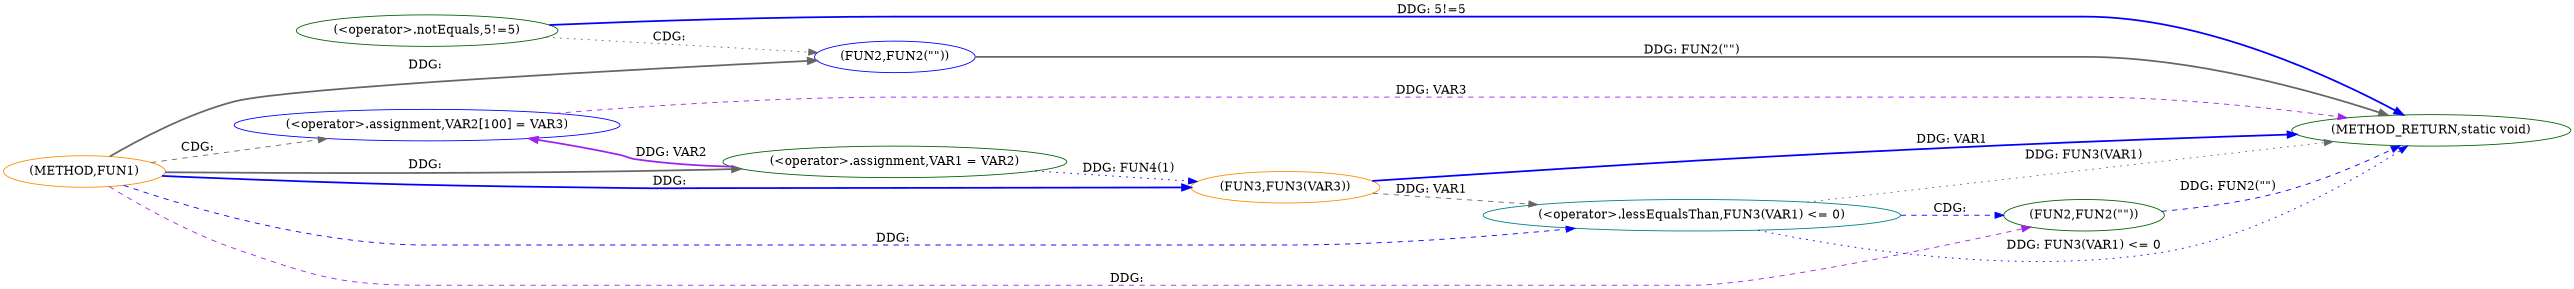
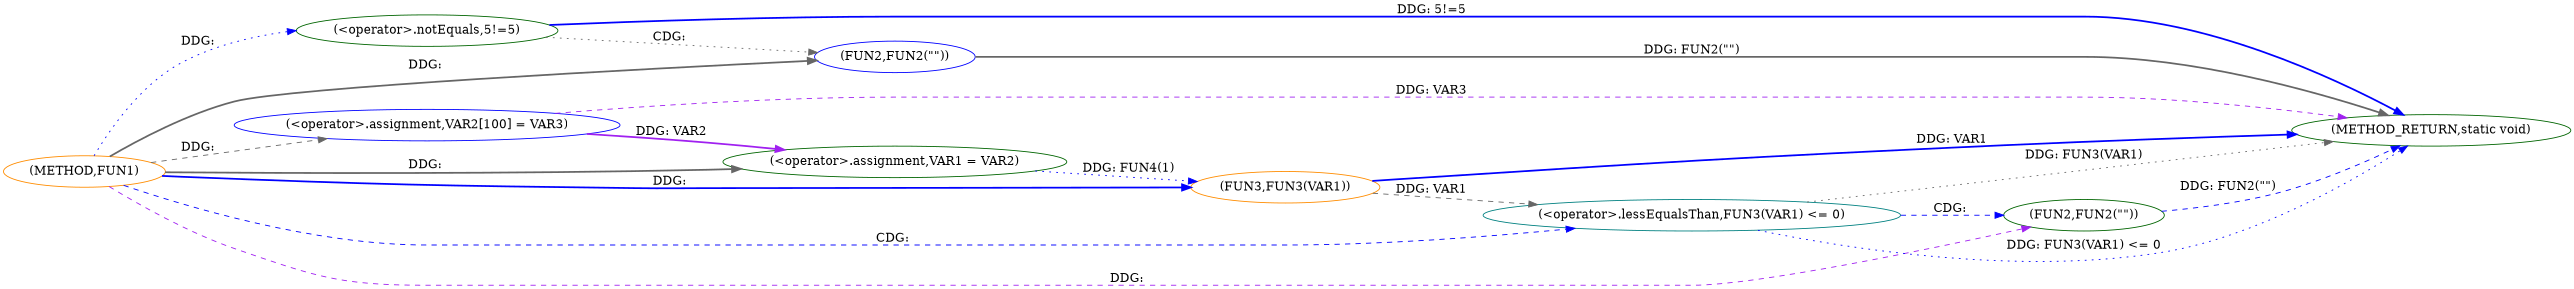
none -> (174, 67)
(200, 147) -> (200, 147)
(634, 159) -> (681, 141)
(1285, 187) -> (1285, 187)
(895, 238) -> (895, 238)
